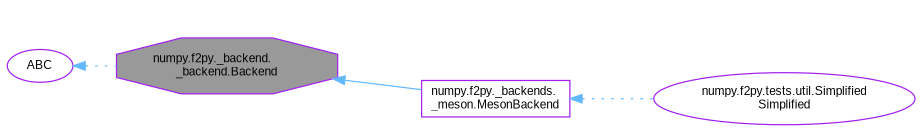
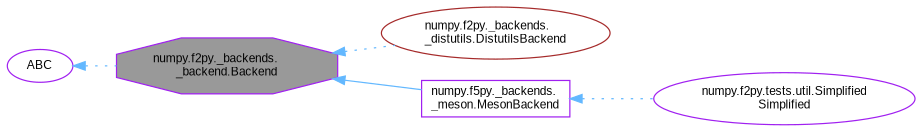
none -> (496, 33)
(227, 66) -> (227, 66)
(496, 99) -> (496, 99)
